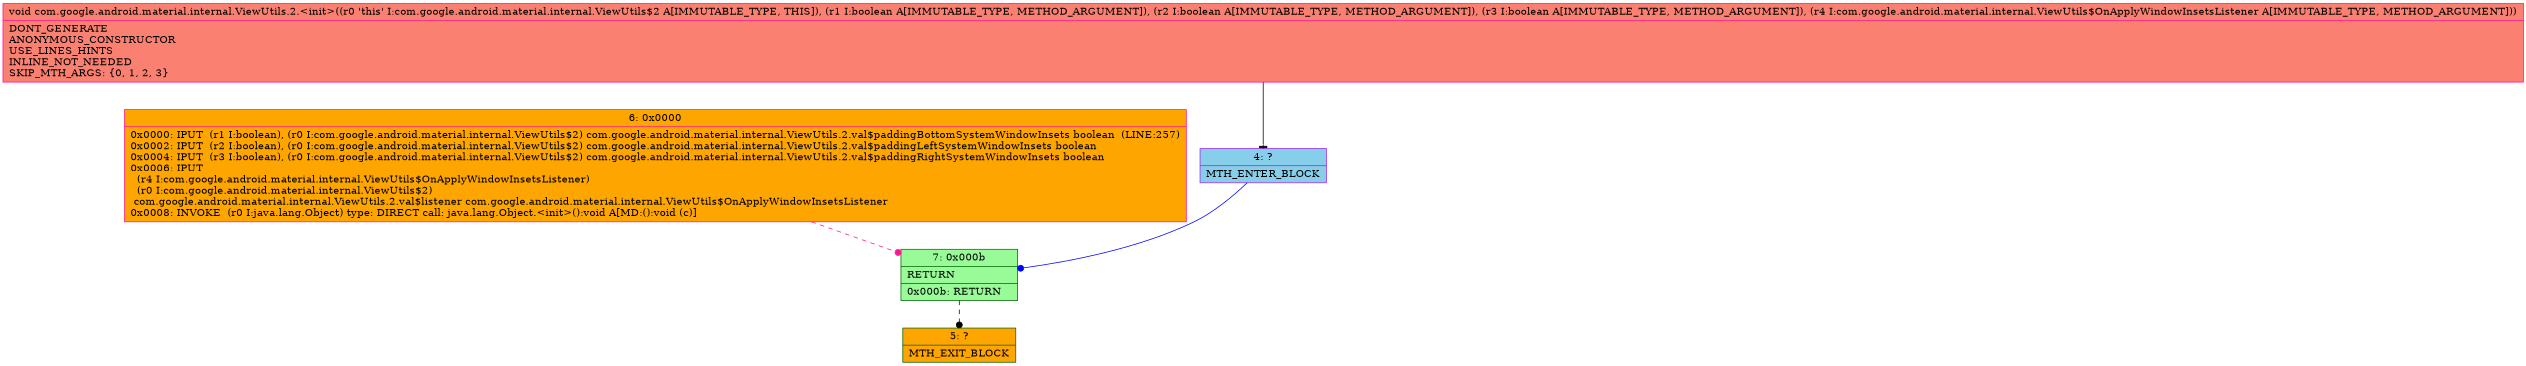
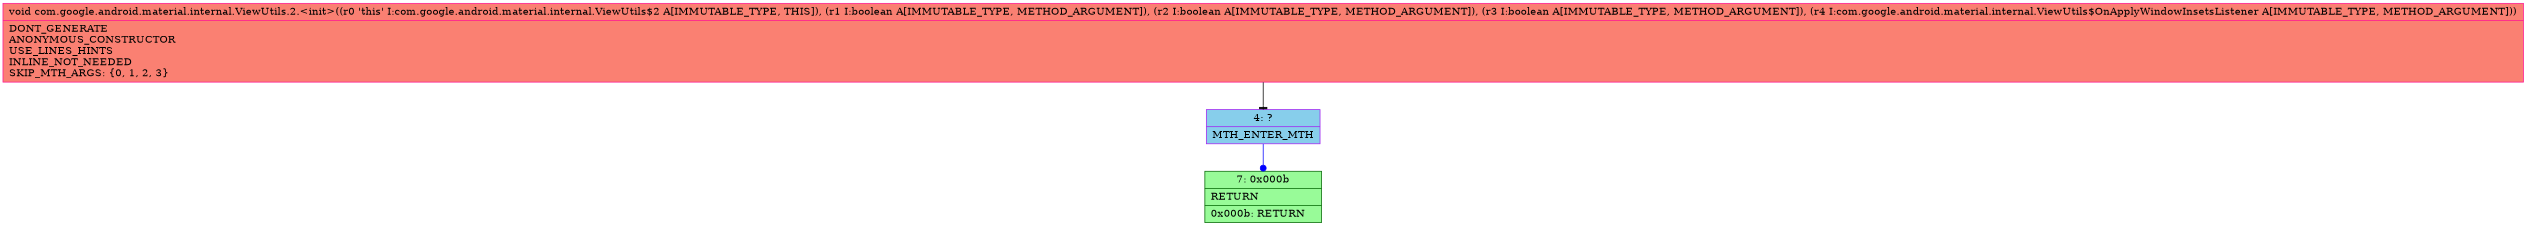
(655, 166) -> none
(1263, 174) -> (1263, 135)
(959, 345) -> none
